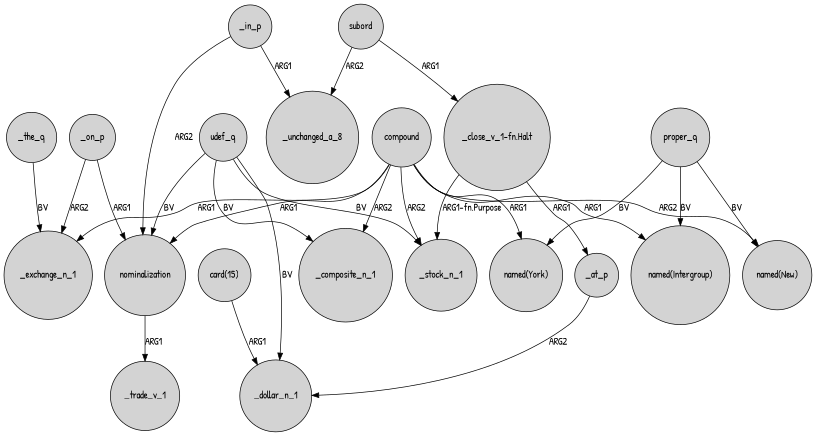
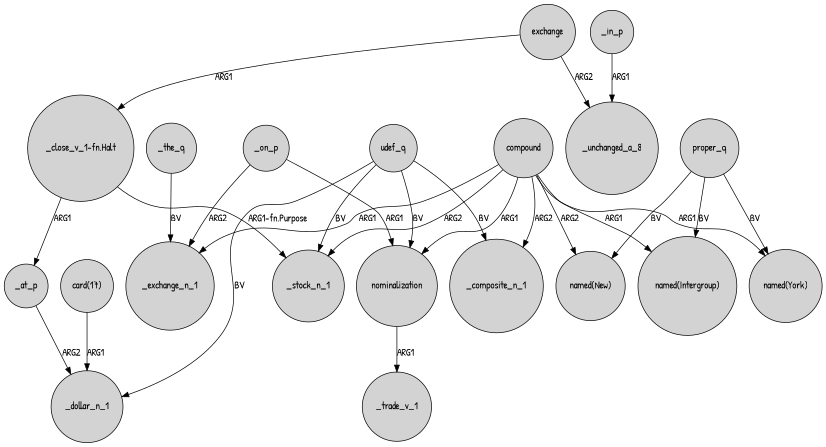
(361, 27) -> (548, 32)
(159, 118) -> none
(225, 275) -> (87, 286)
